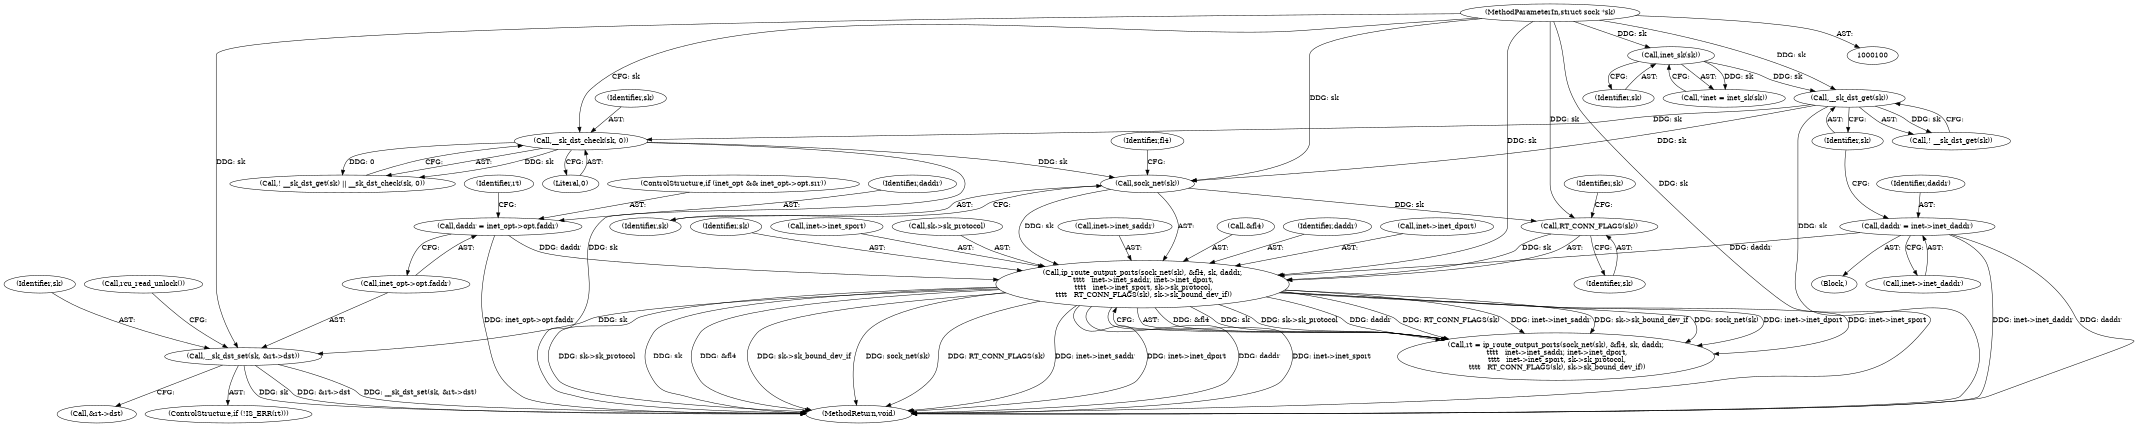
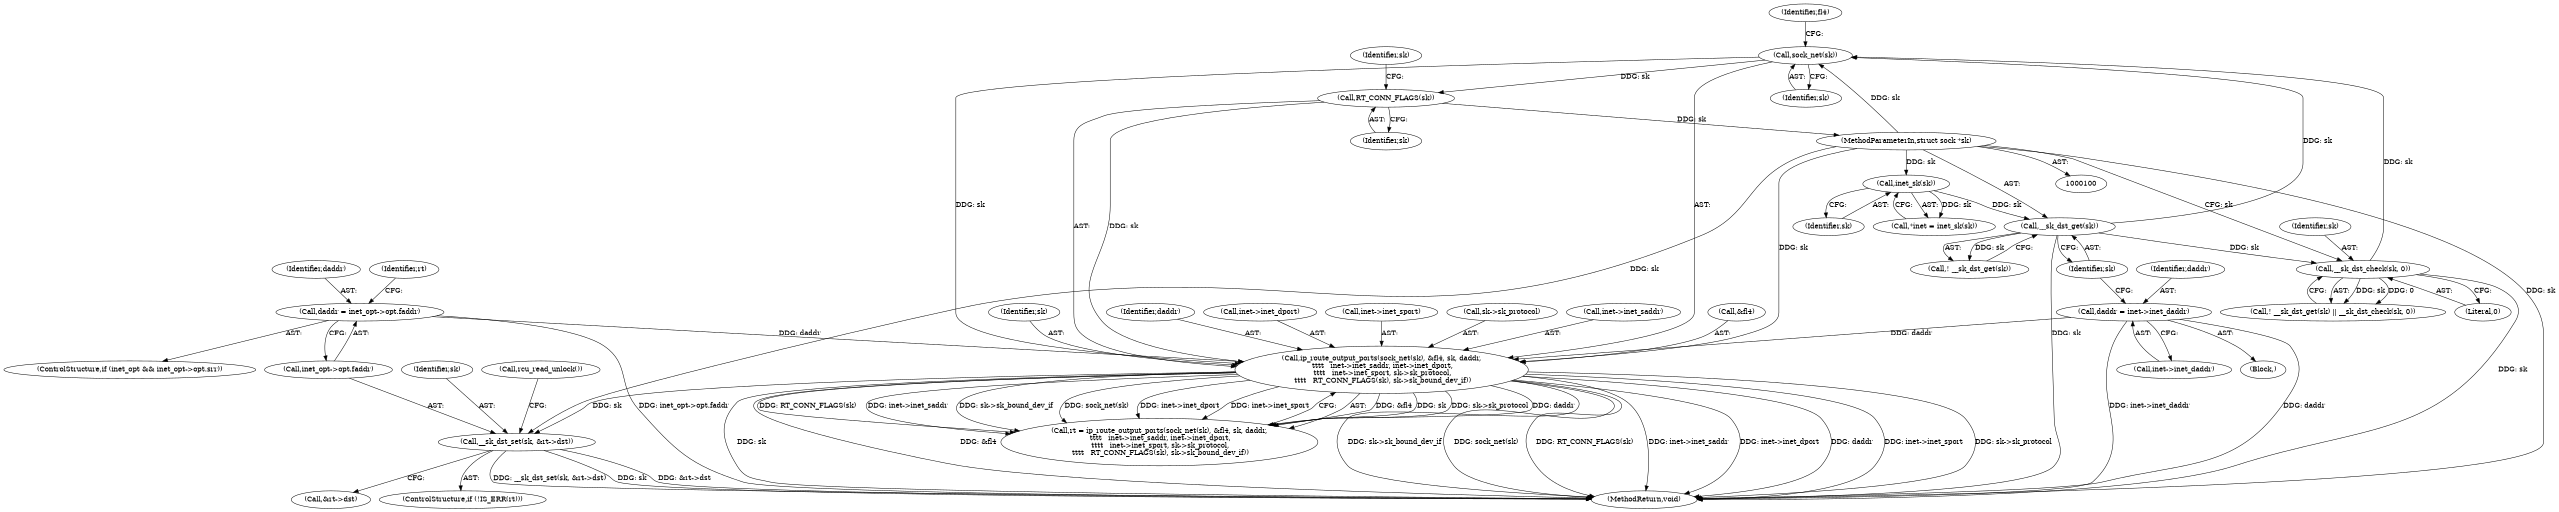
(1791, 56) -> (2013, 184)
(1550, 117) -> (1638, 119)
(617, 205) -> (248, 340)
